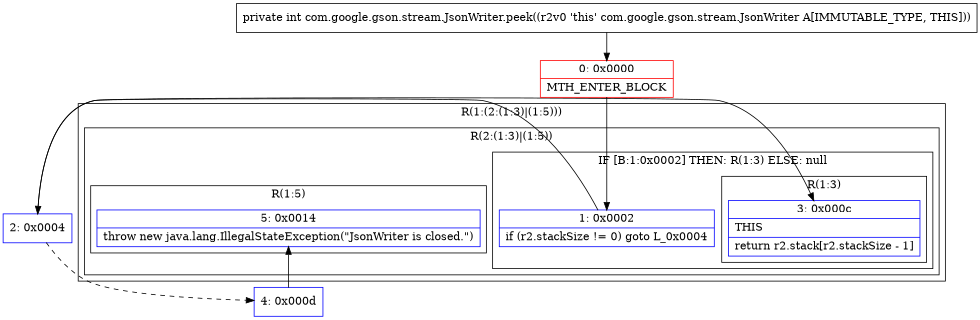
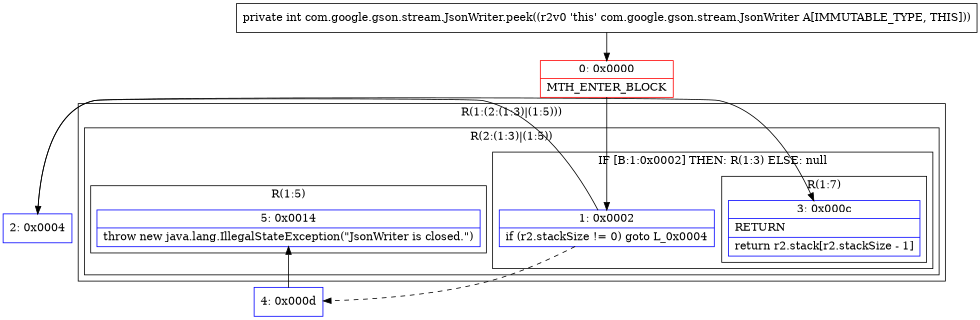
(824, 185) -> (824, 185)
(749, 228) -> (760, 228)
(138, 293) -> (457, 288)
